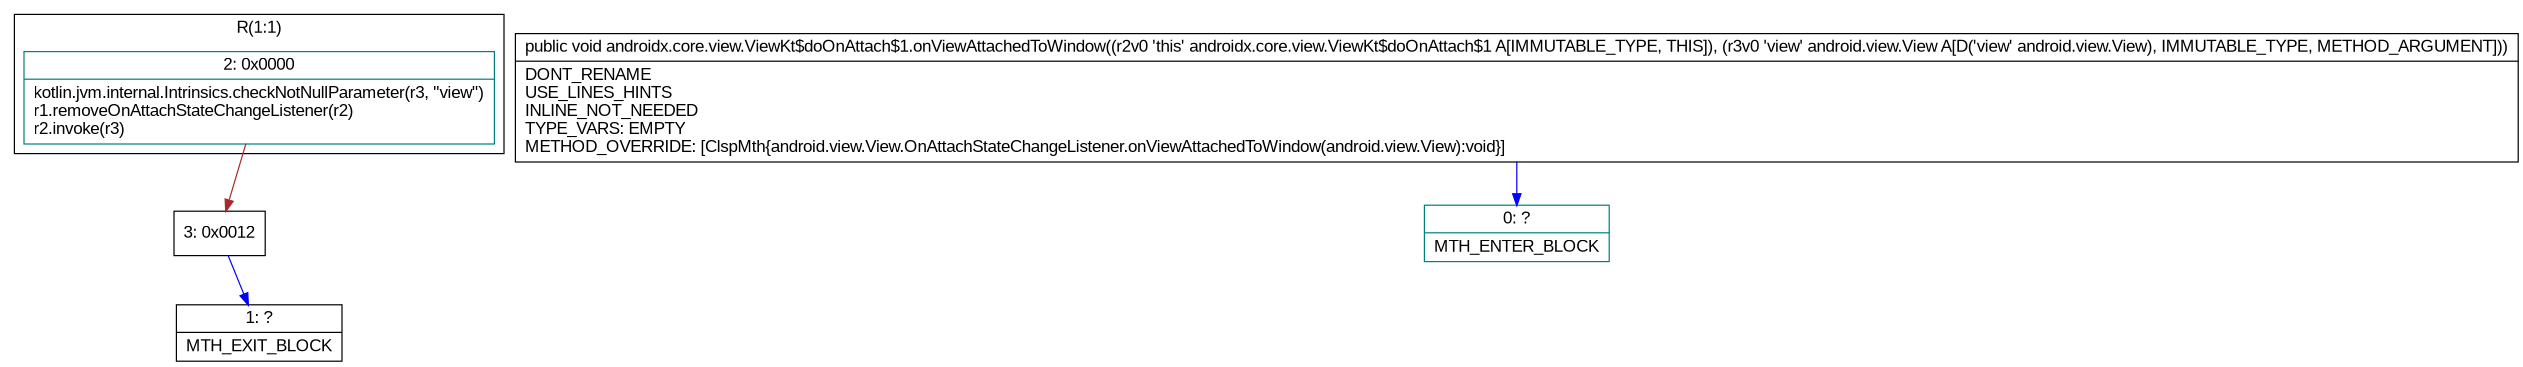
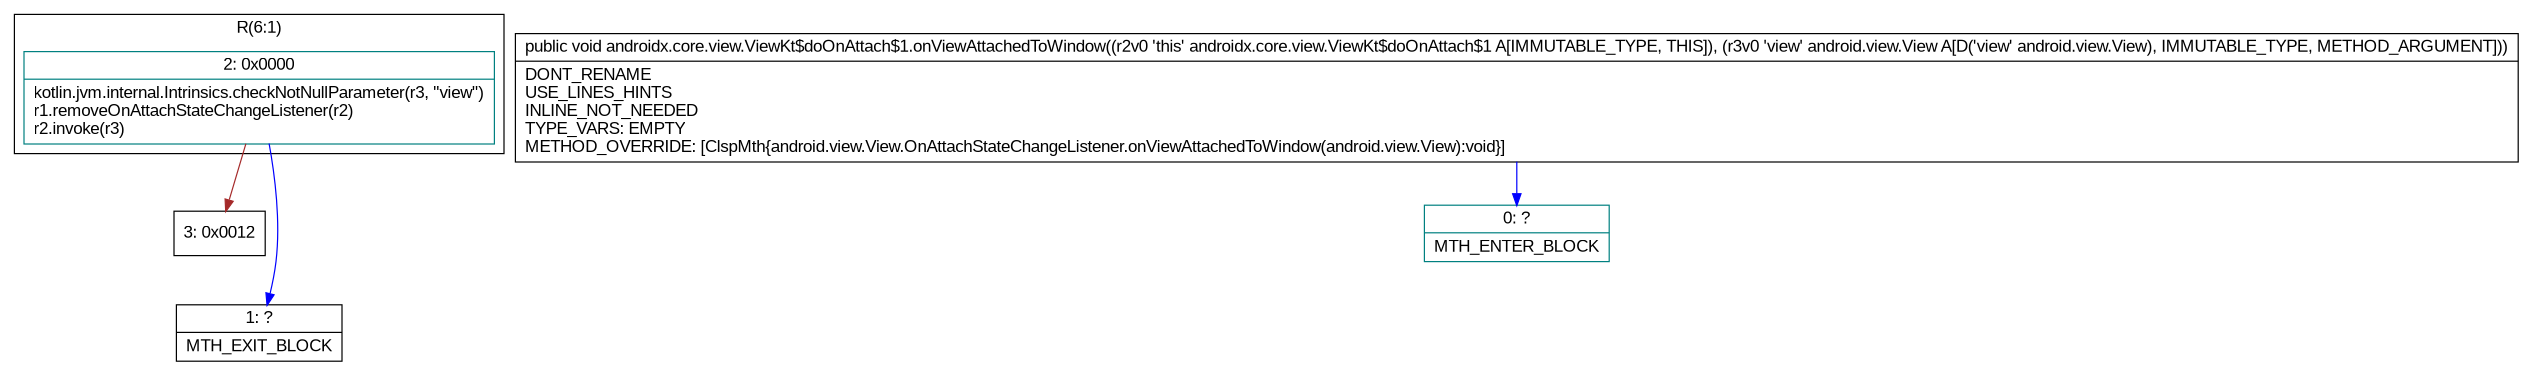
(259, 28) -> (259, 28)
(236, 275) -> (278, 219)
